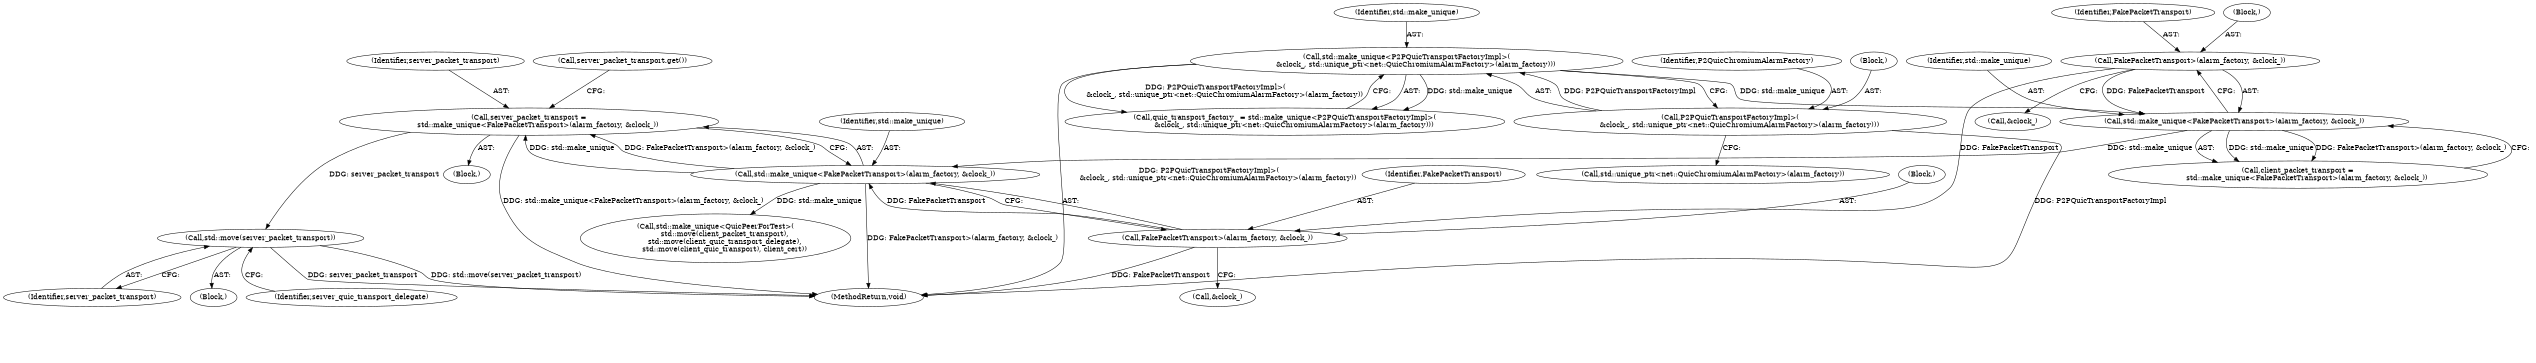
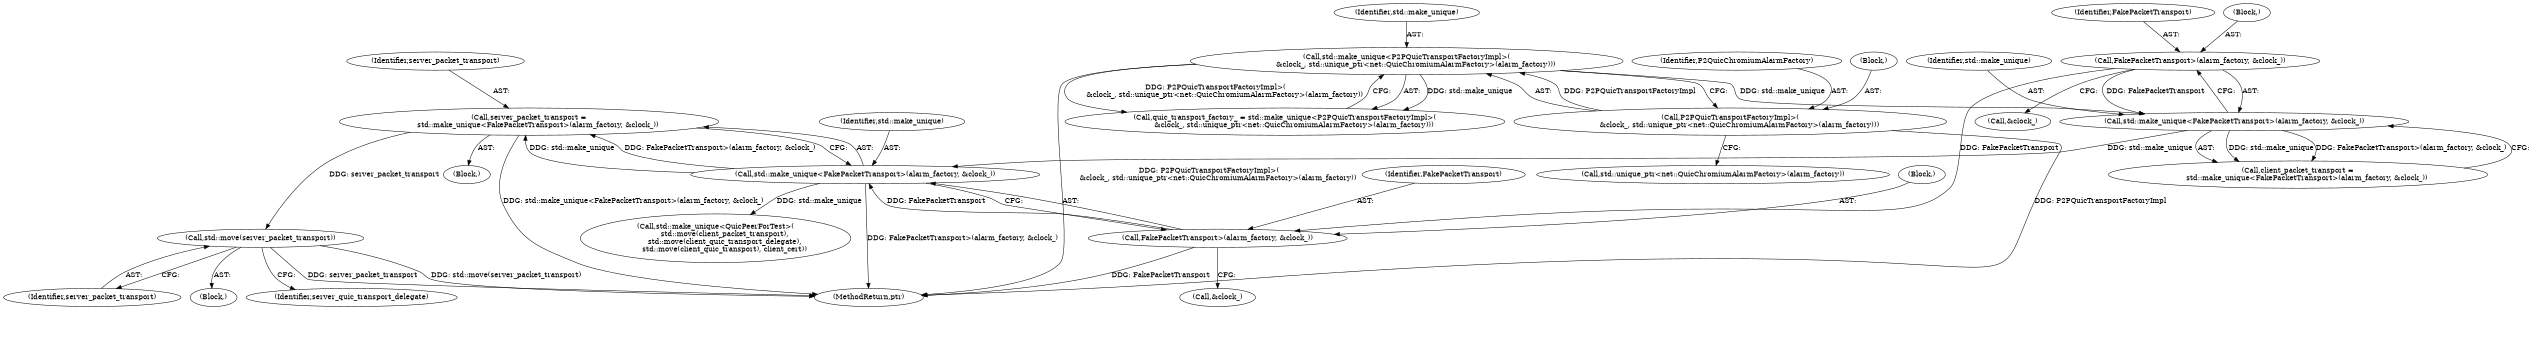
(623, 61) -> none
(246, 280) -> (271, 272)
(869, 297) -> (869, 297)
